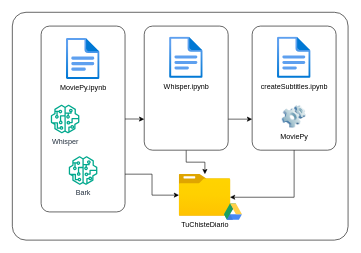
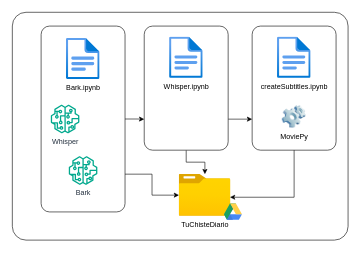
(83, 88) -> (83, 88)
